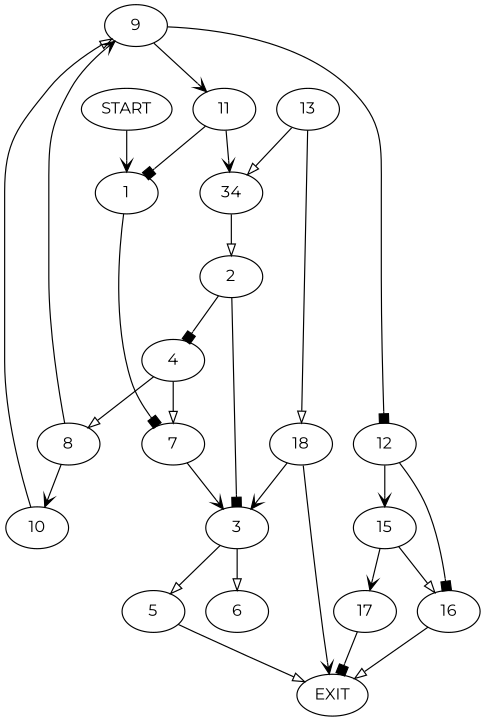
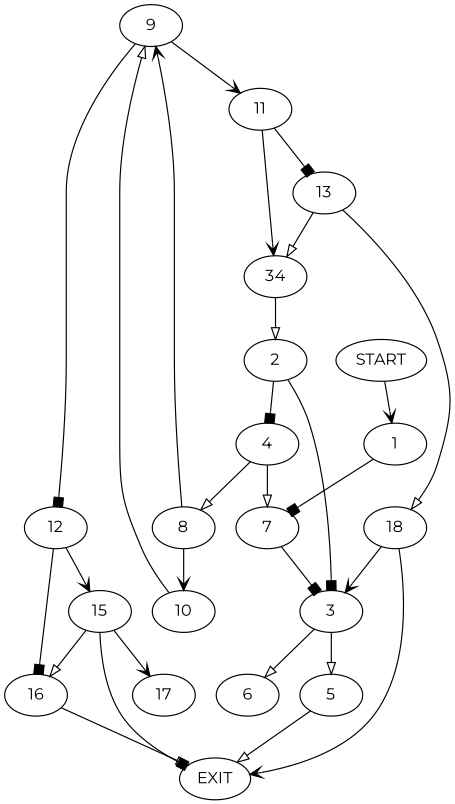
(180, 147) -> (289, 147)
(202, 481) -> (296, 565)
(351, 648) -> (118, 709)
